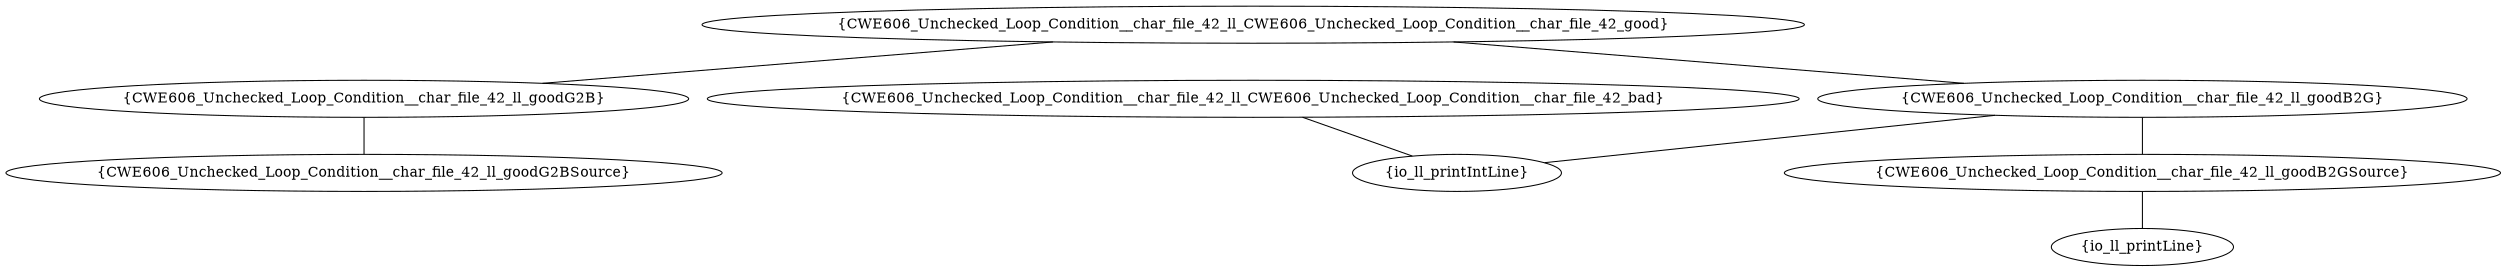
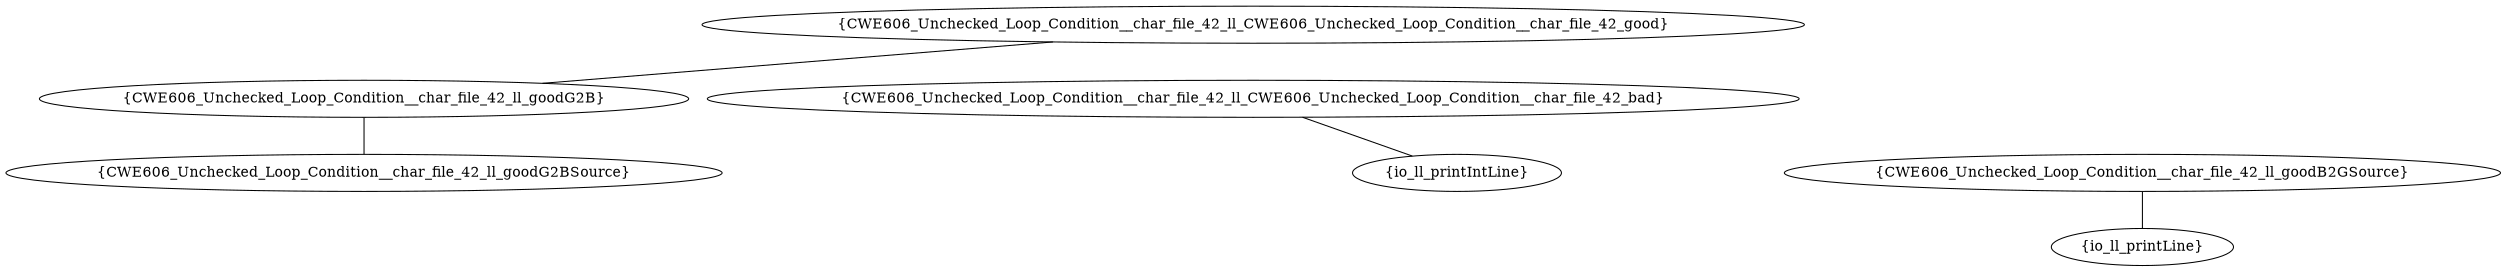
(2142, 99) -> none
